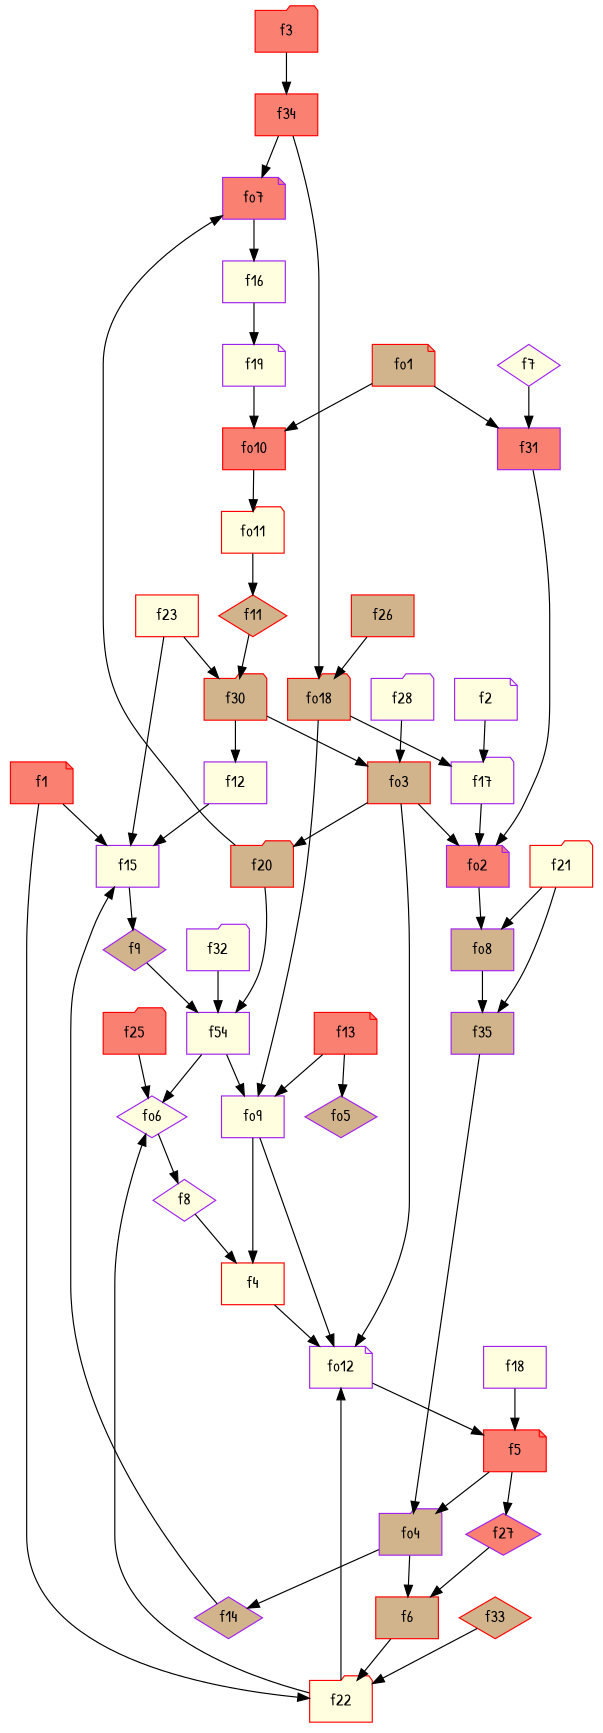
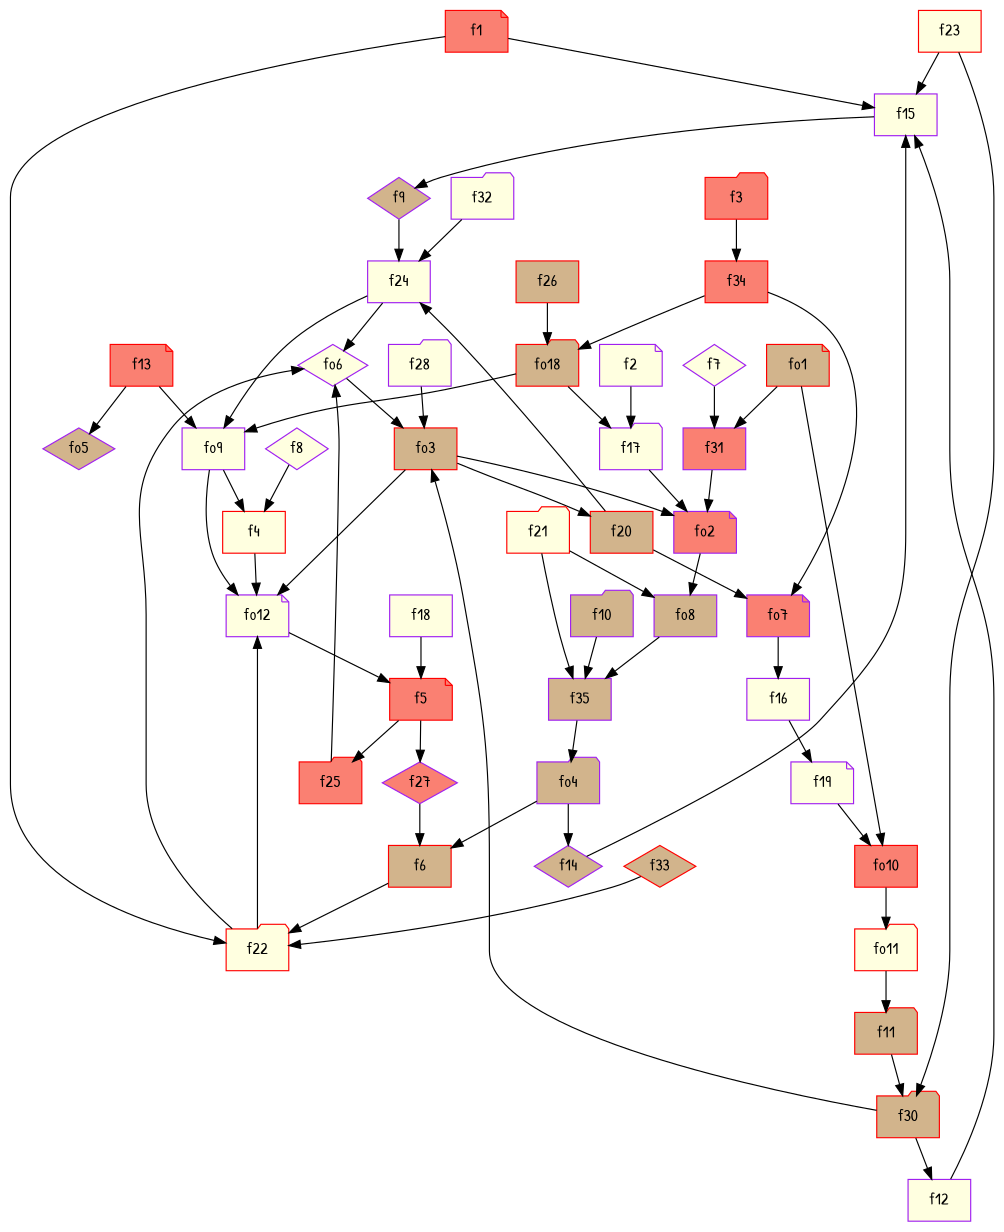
(253, 616) -> (886, 1033)
none -> (602, 616)
(262, 866) -> (622, 532)
(218, 1033) -> (399, 282)
(166, 1153) -> (365, 395)
(467, 1489) -> (380, 737)
